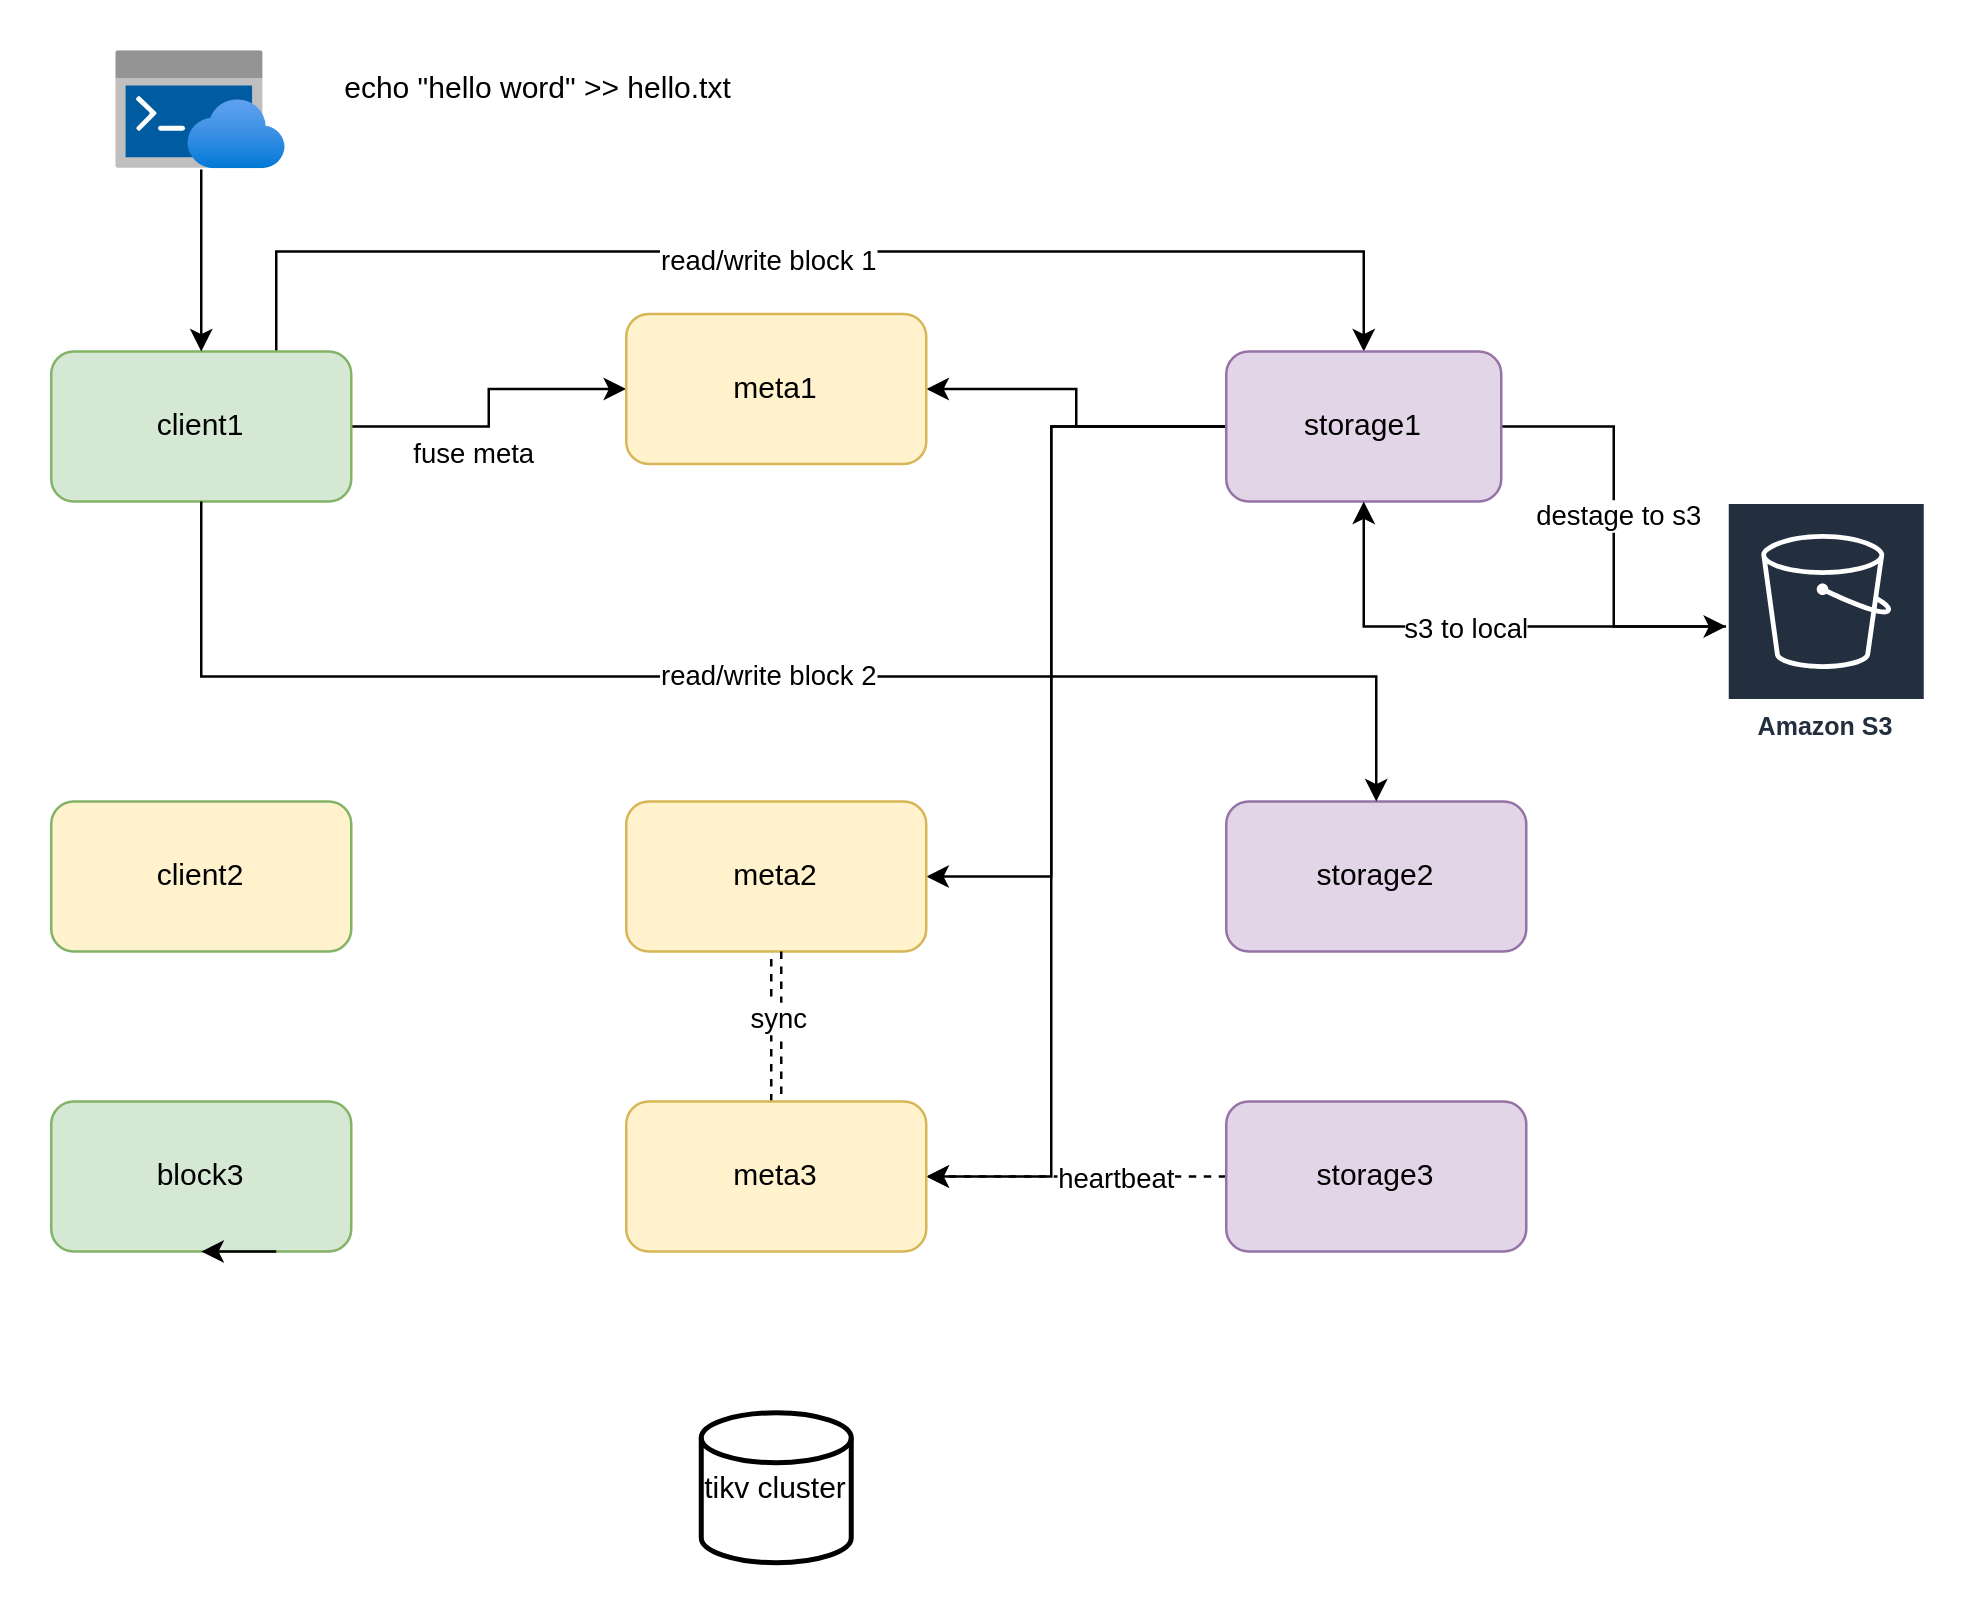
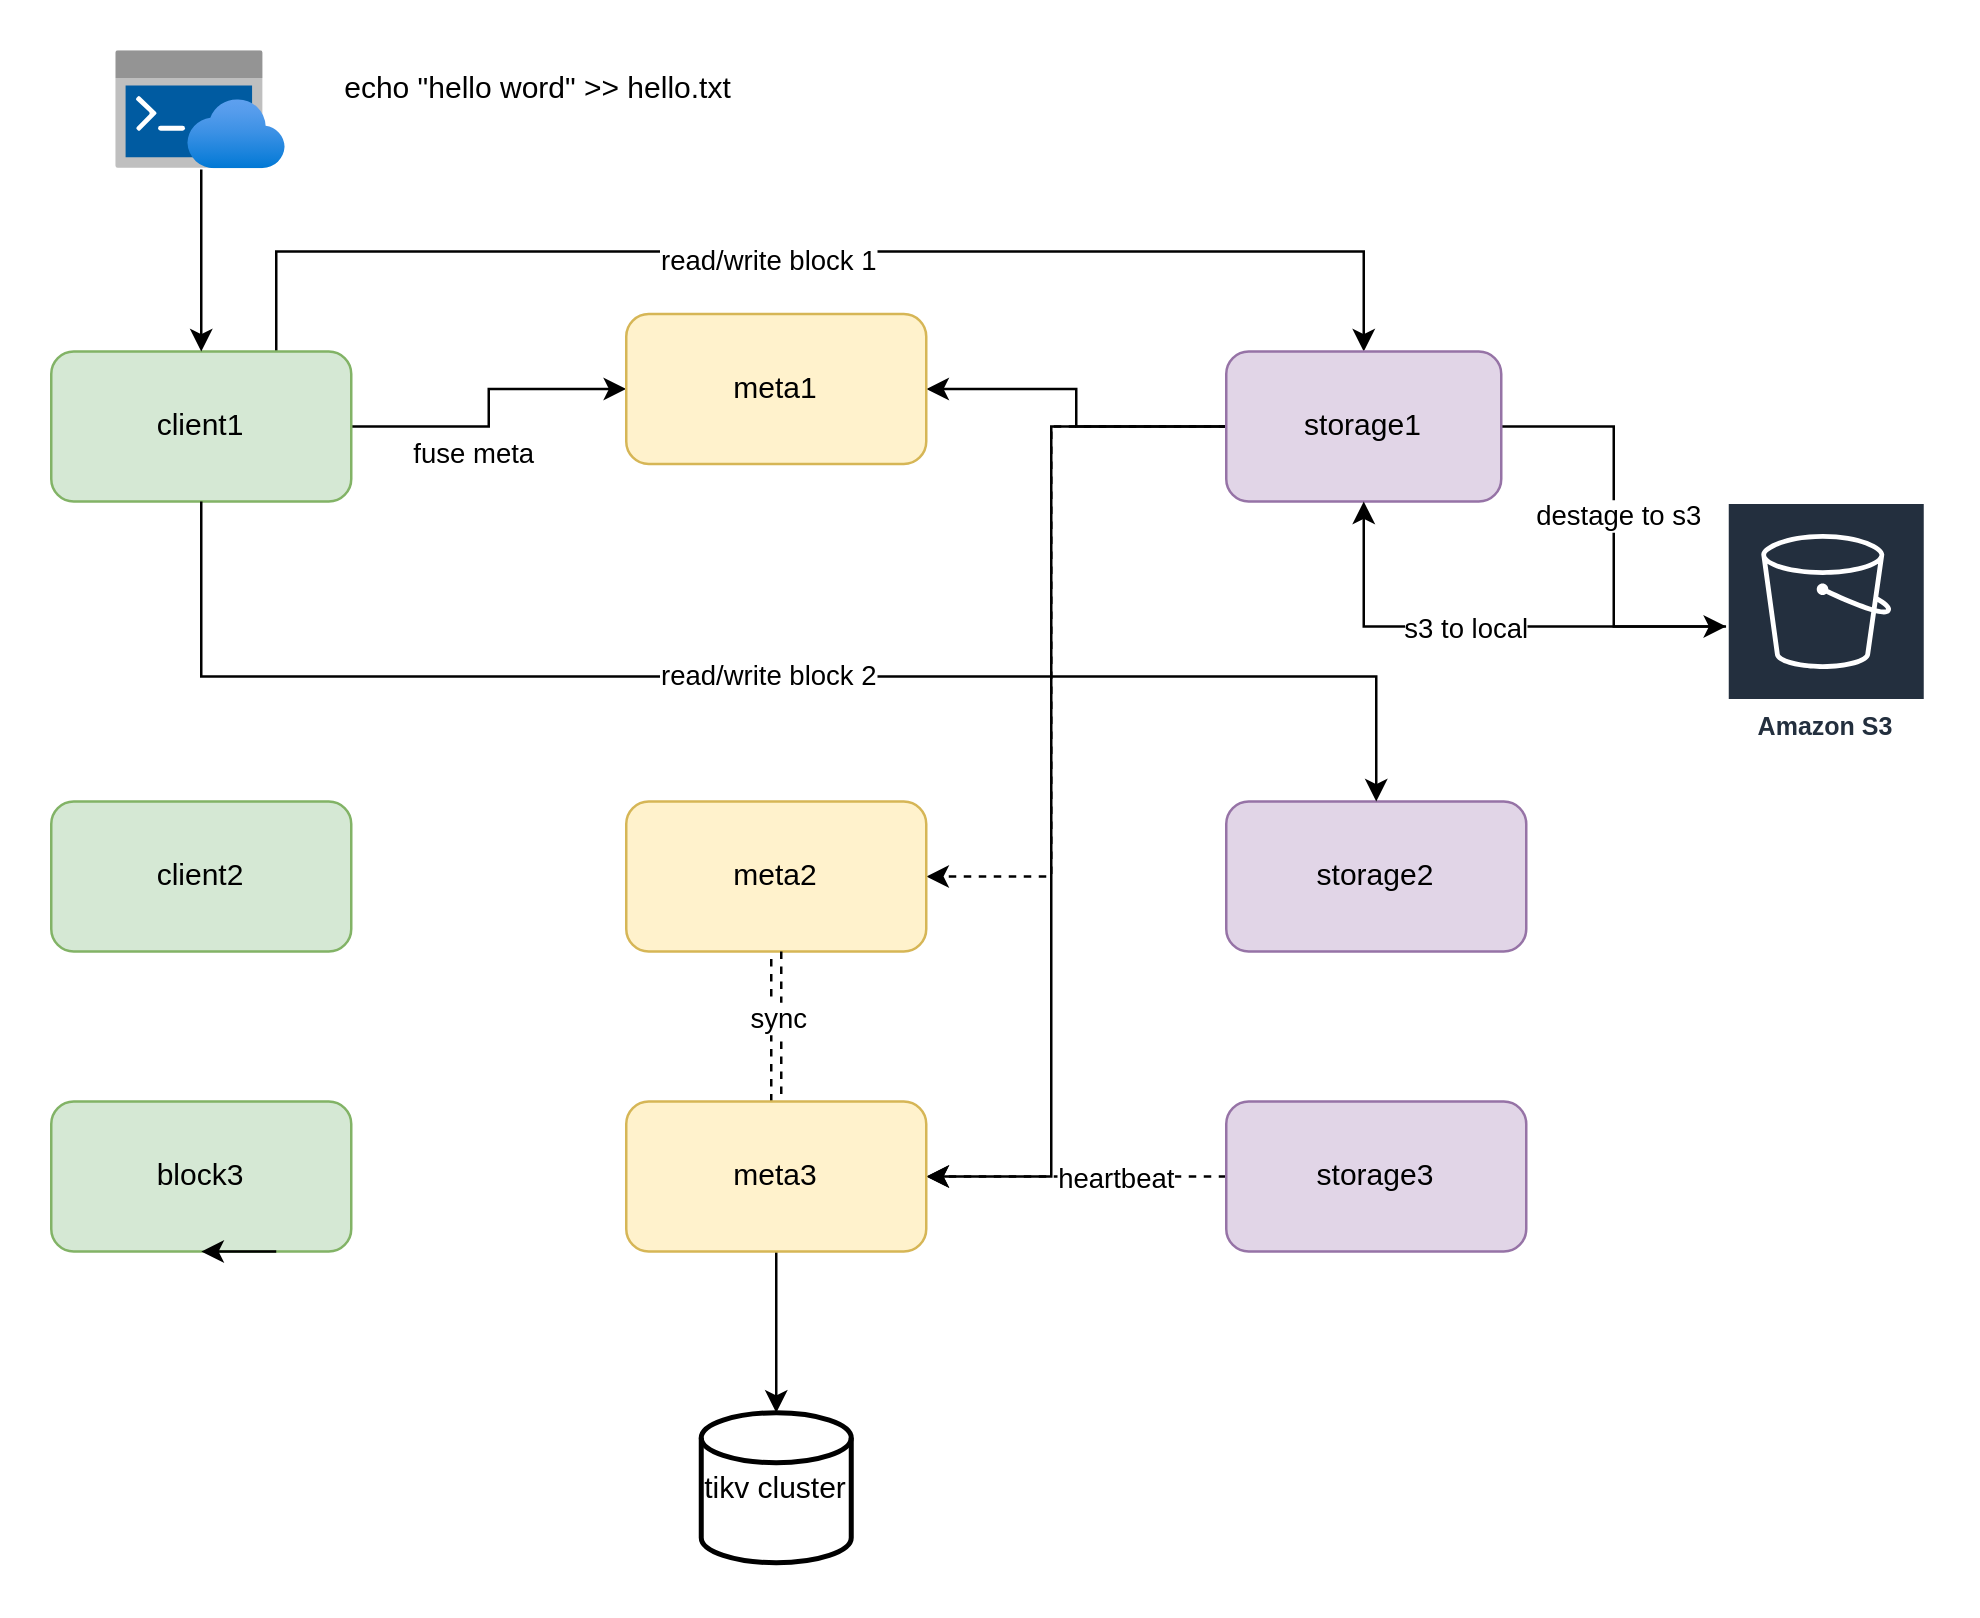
(201, 876) -> (201, 876)
(995, 876) -> (995, 876)
none -> (776, 1323)
